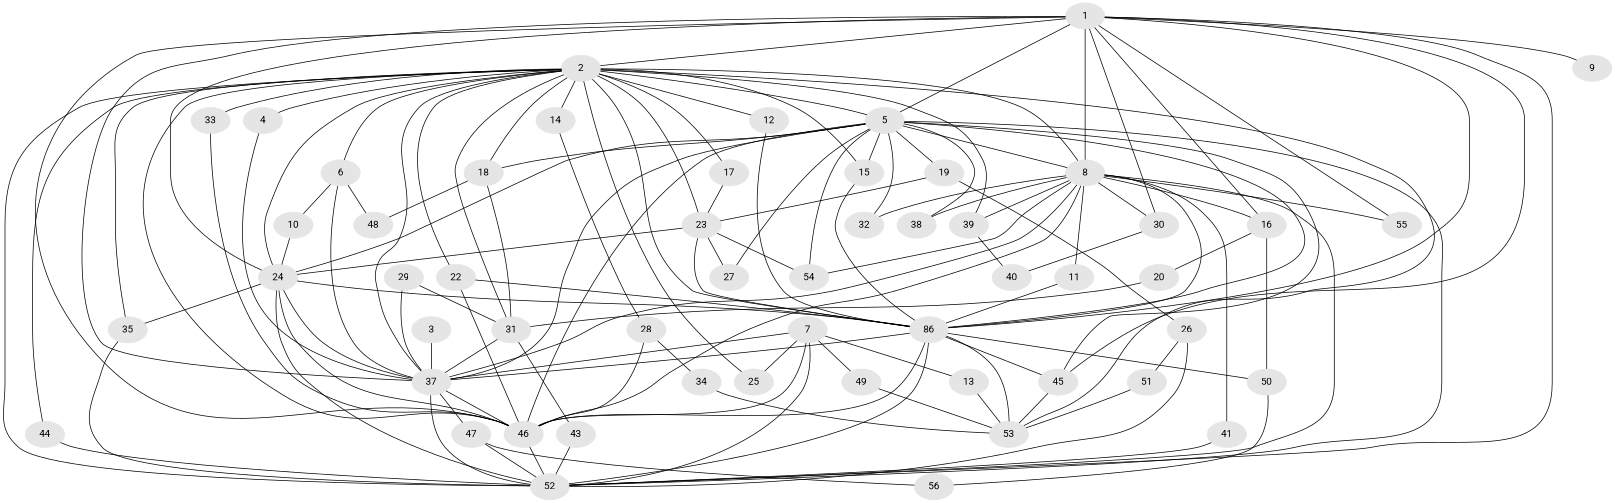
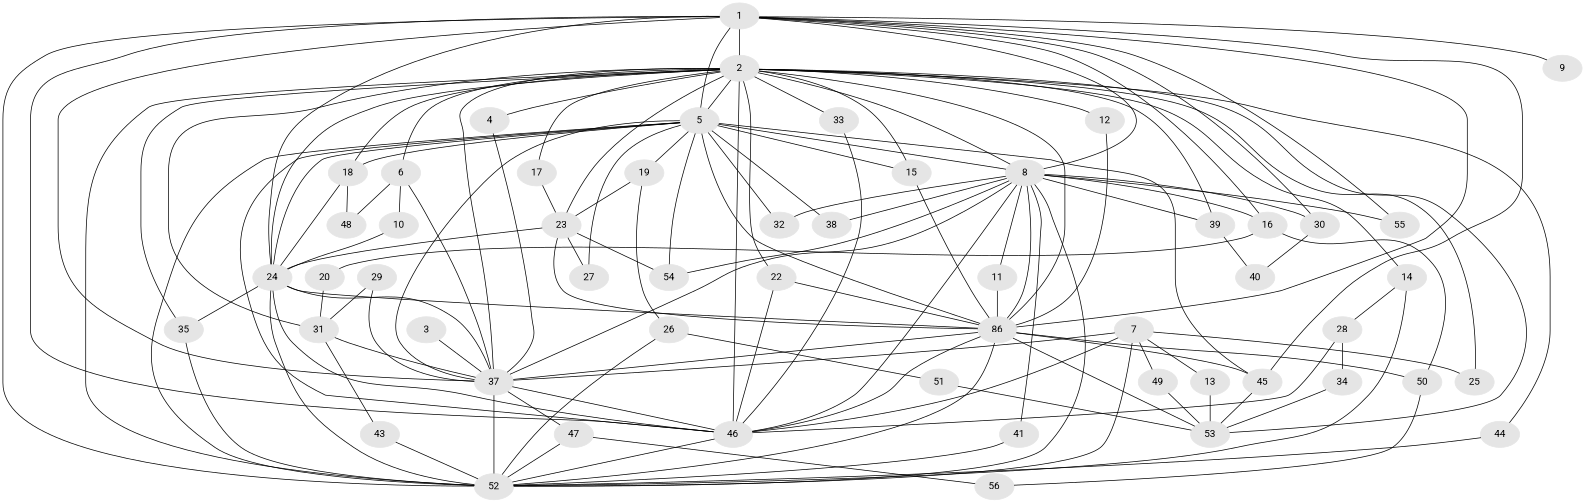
(504, 254) -> (310, 225)
none -> (1176, 457)
